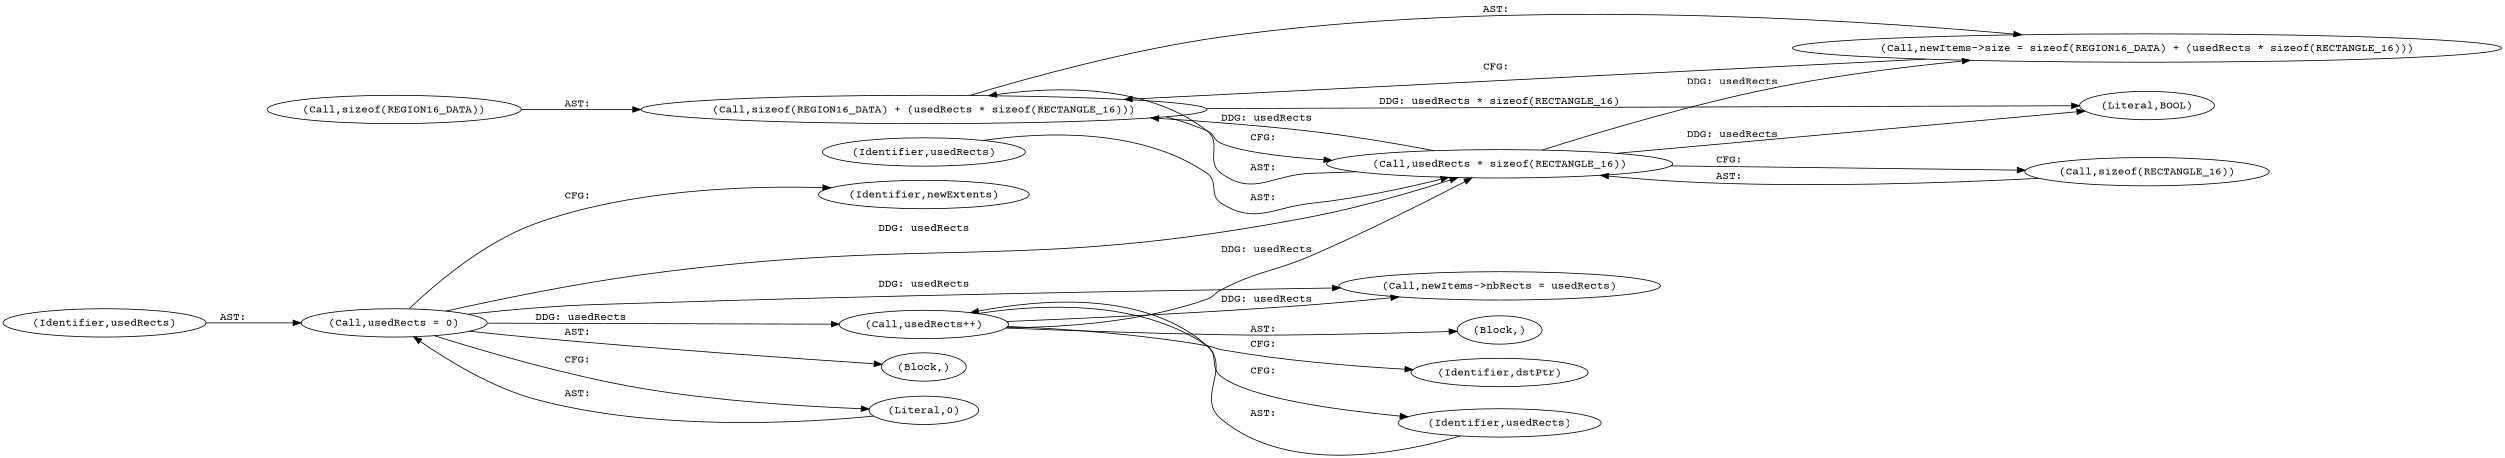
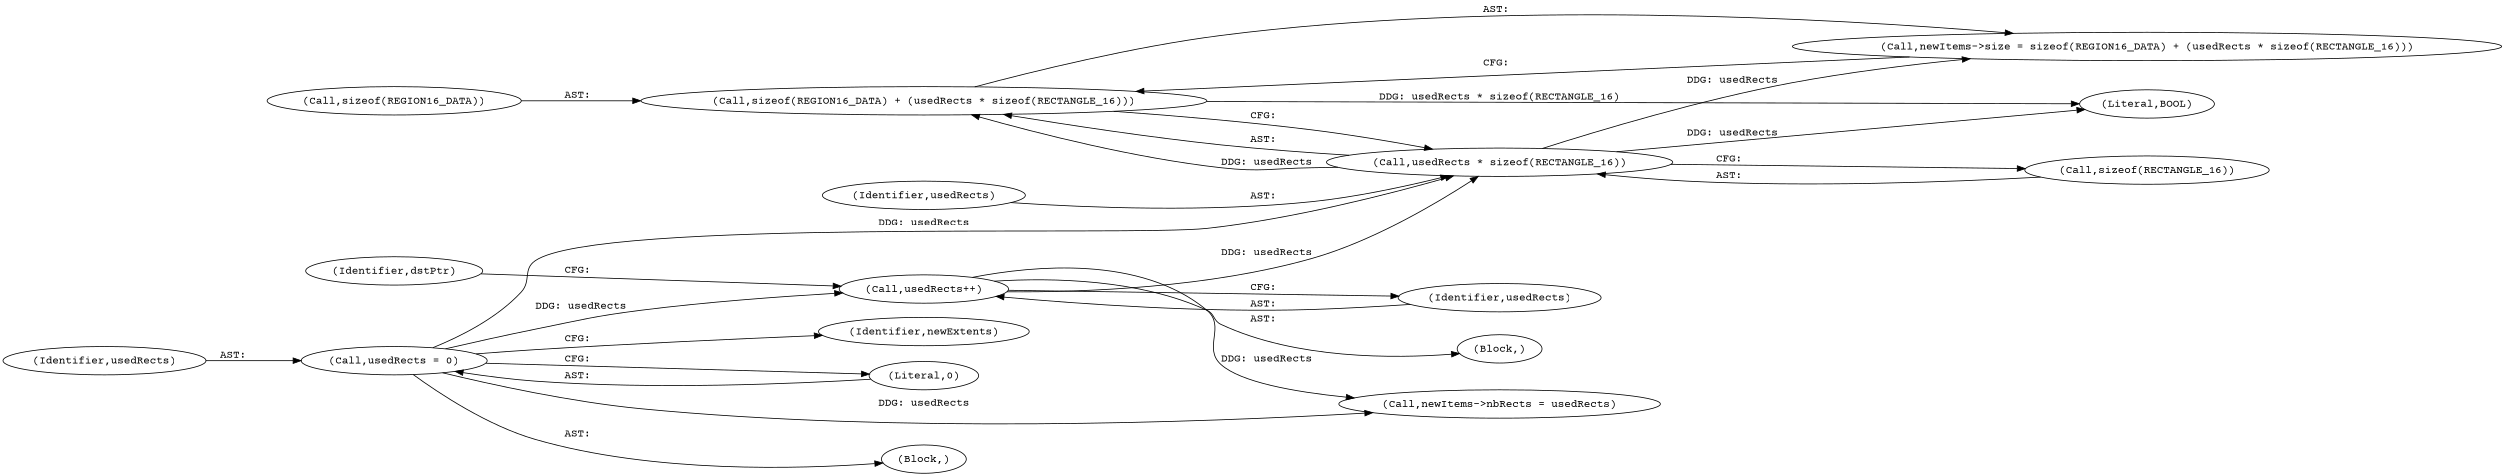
(1216, 348) -> (657, 280)
